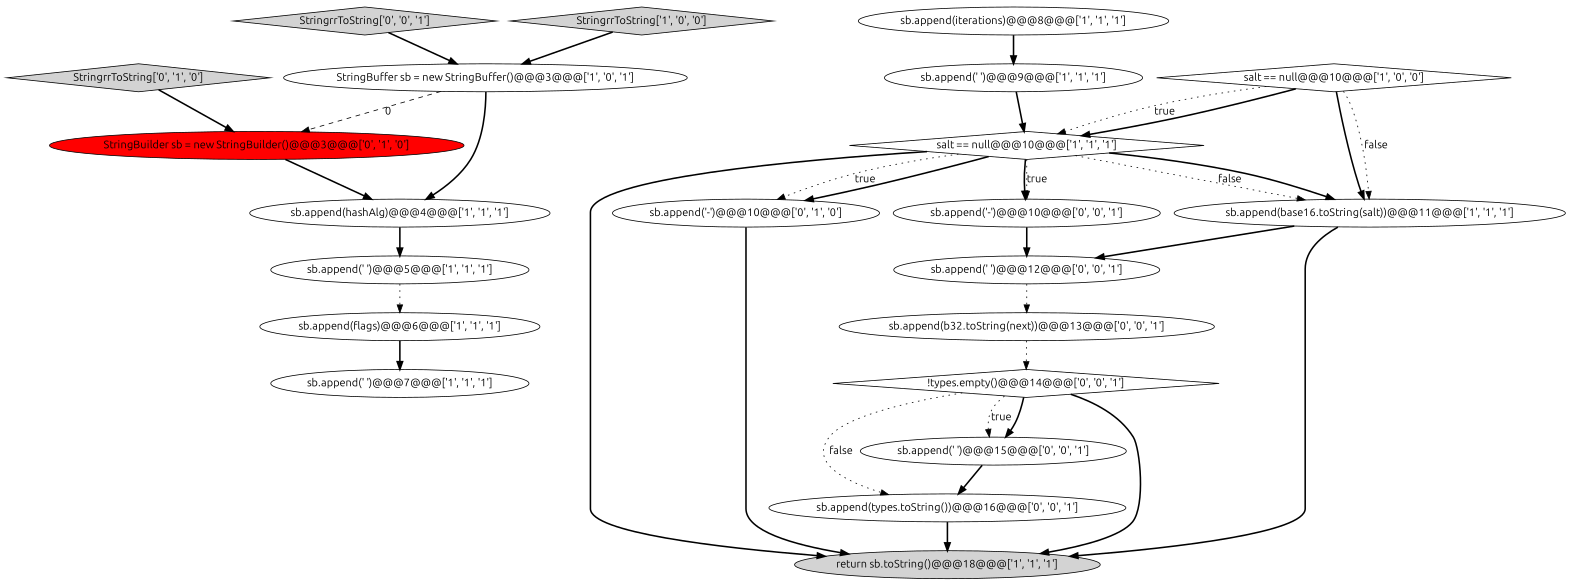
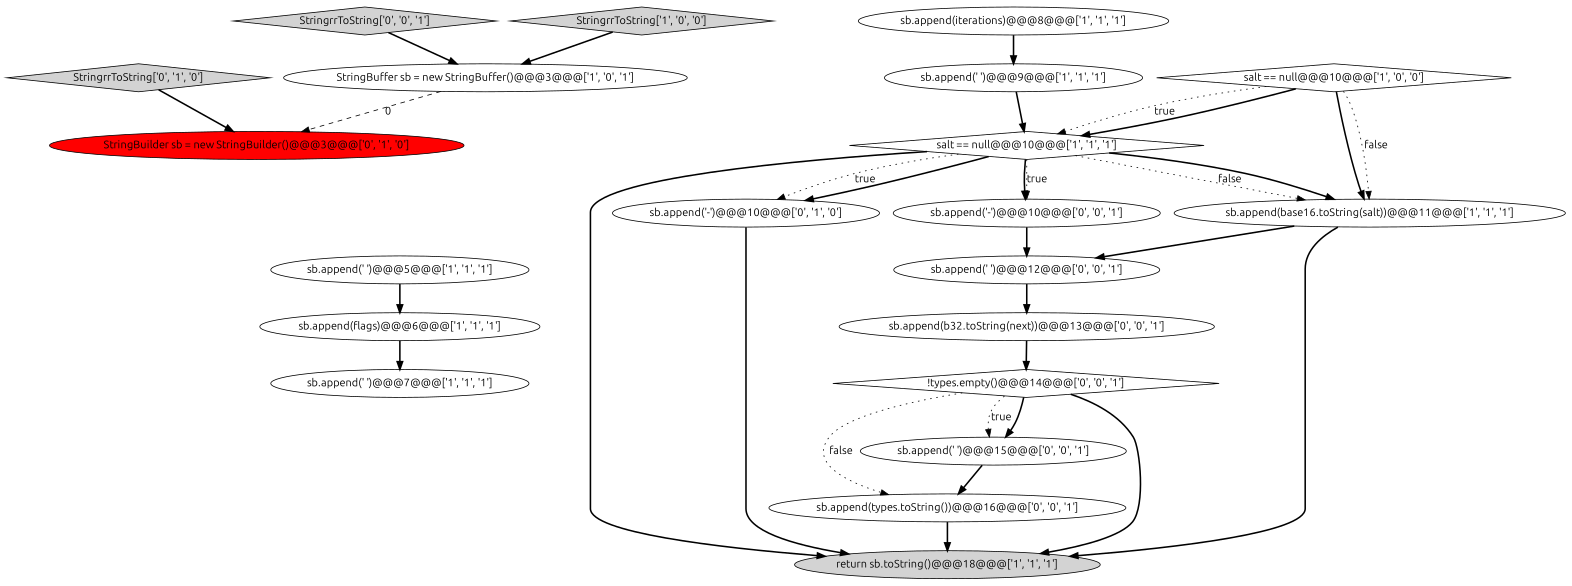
(400, 213) -> none
(400, 294) -> (400, 294)
(1027, 294) -> (1027, 294)
(1026, 351) -> (1026, 351)
